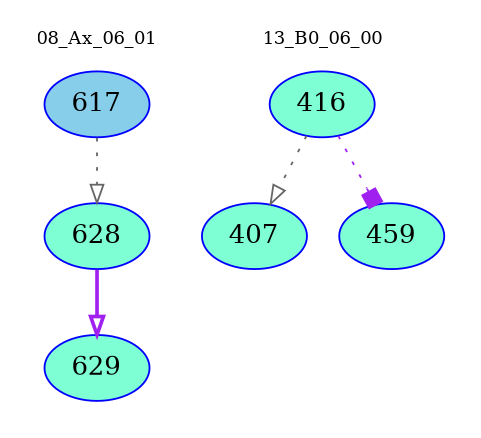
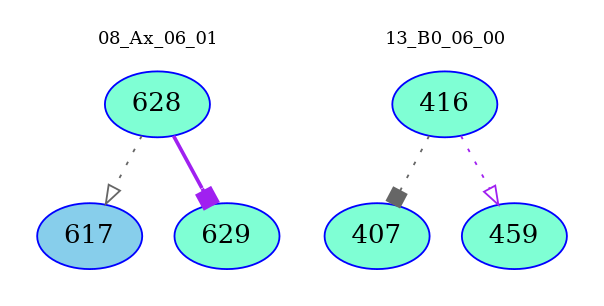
(97, 161) -> (128, 162)
(293, 162) -> (415, 162)
(353, 162) -> (475, 162)
(97, 293) -> (188, 162)
